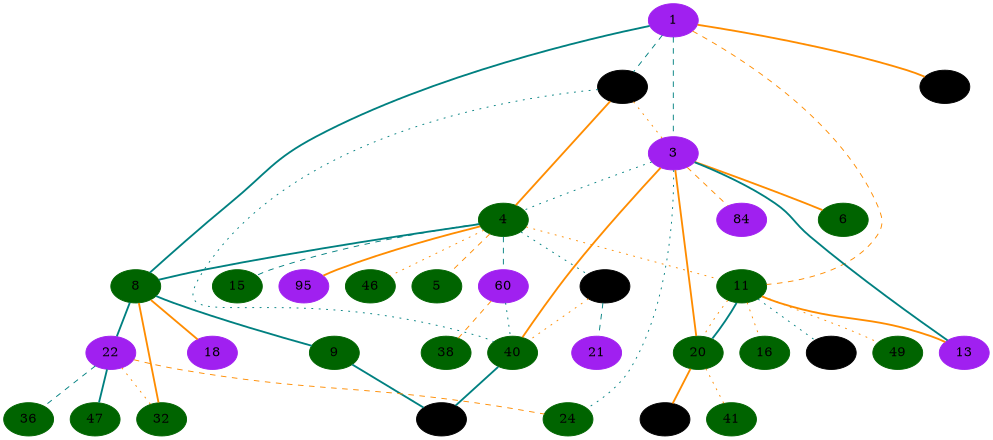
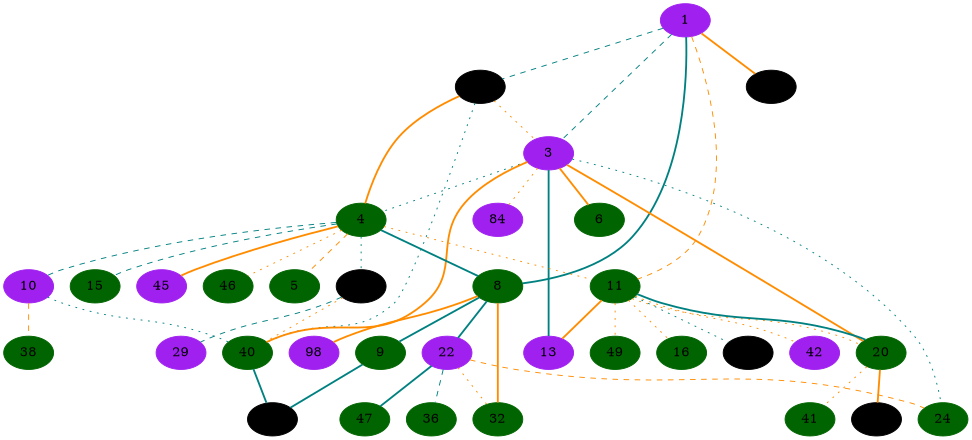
(707, 187) -> (523, 187)
(304, 286) -> (162, 286)
(503, 286) -> (29, 286)
(212, 353) -> (314, 353)
(597, 353) -> (181, 353)
none -> (815, 353)
